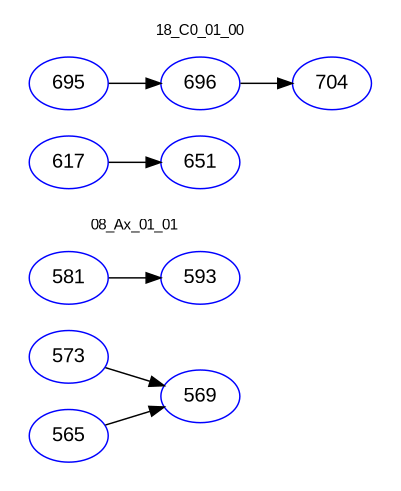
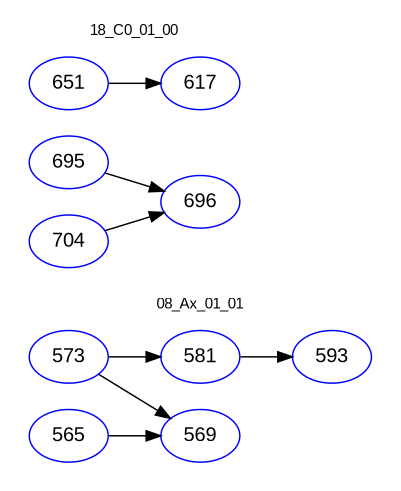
(259, 83) -> (128, 224)
(127, 162) -> (127, 83)
none -> (127, 357)
